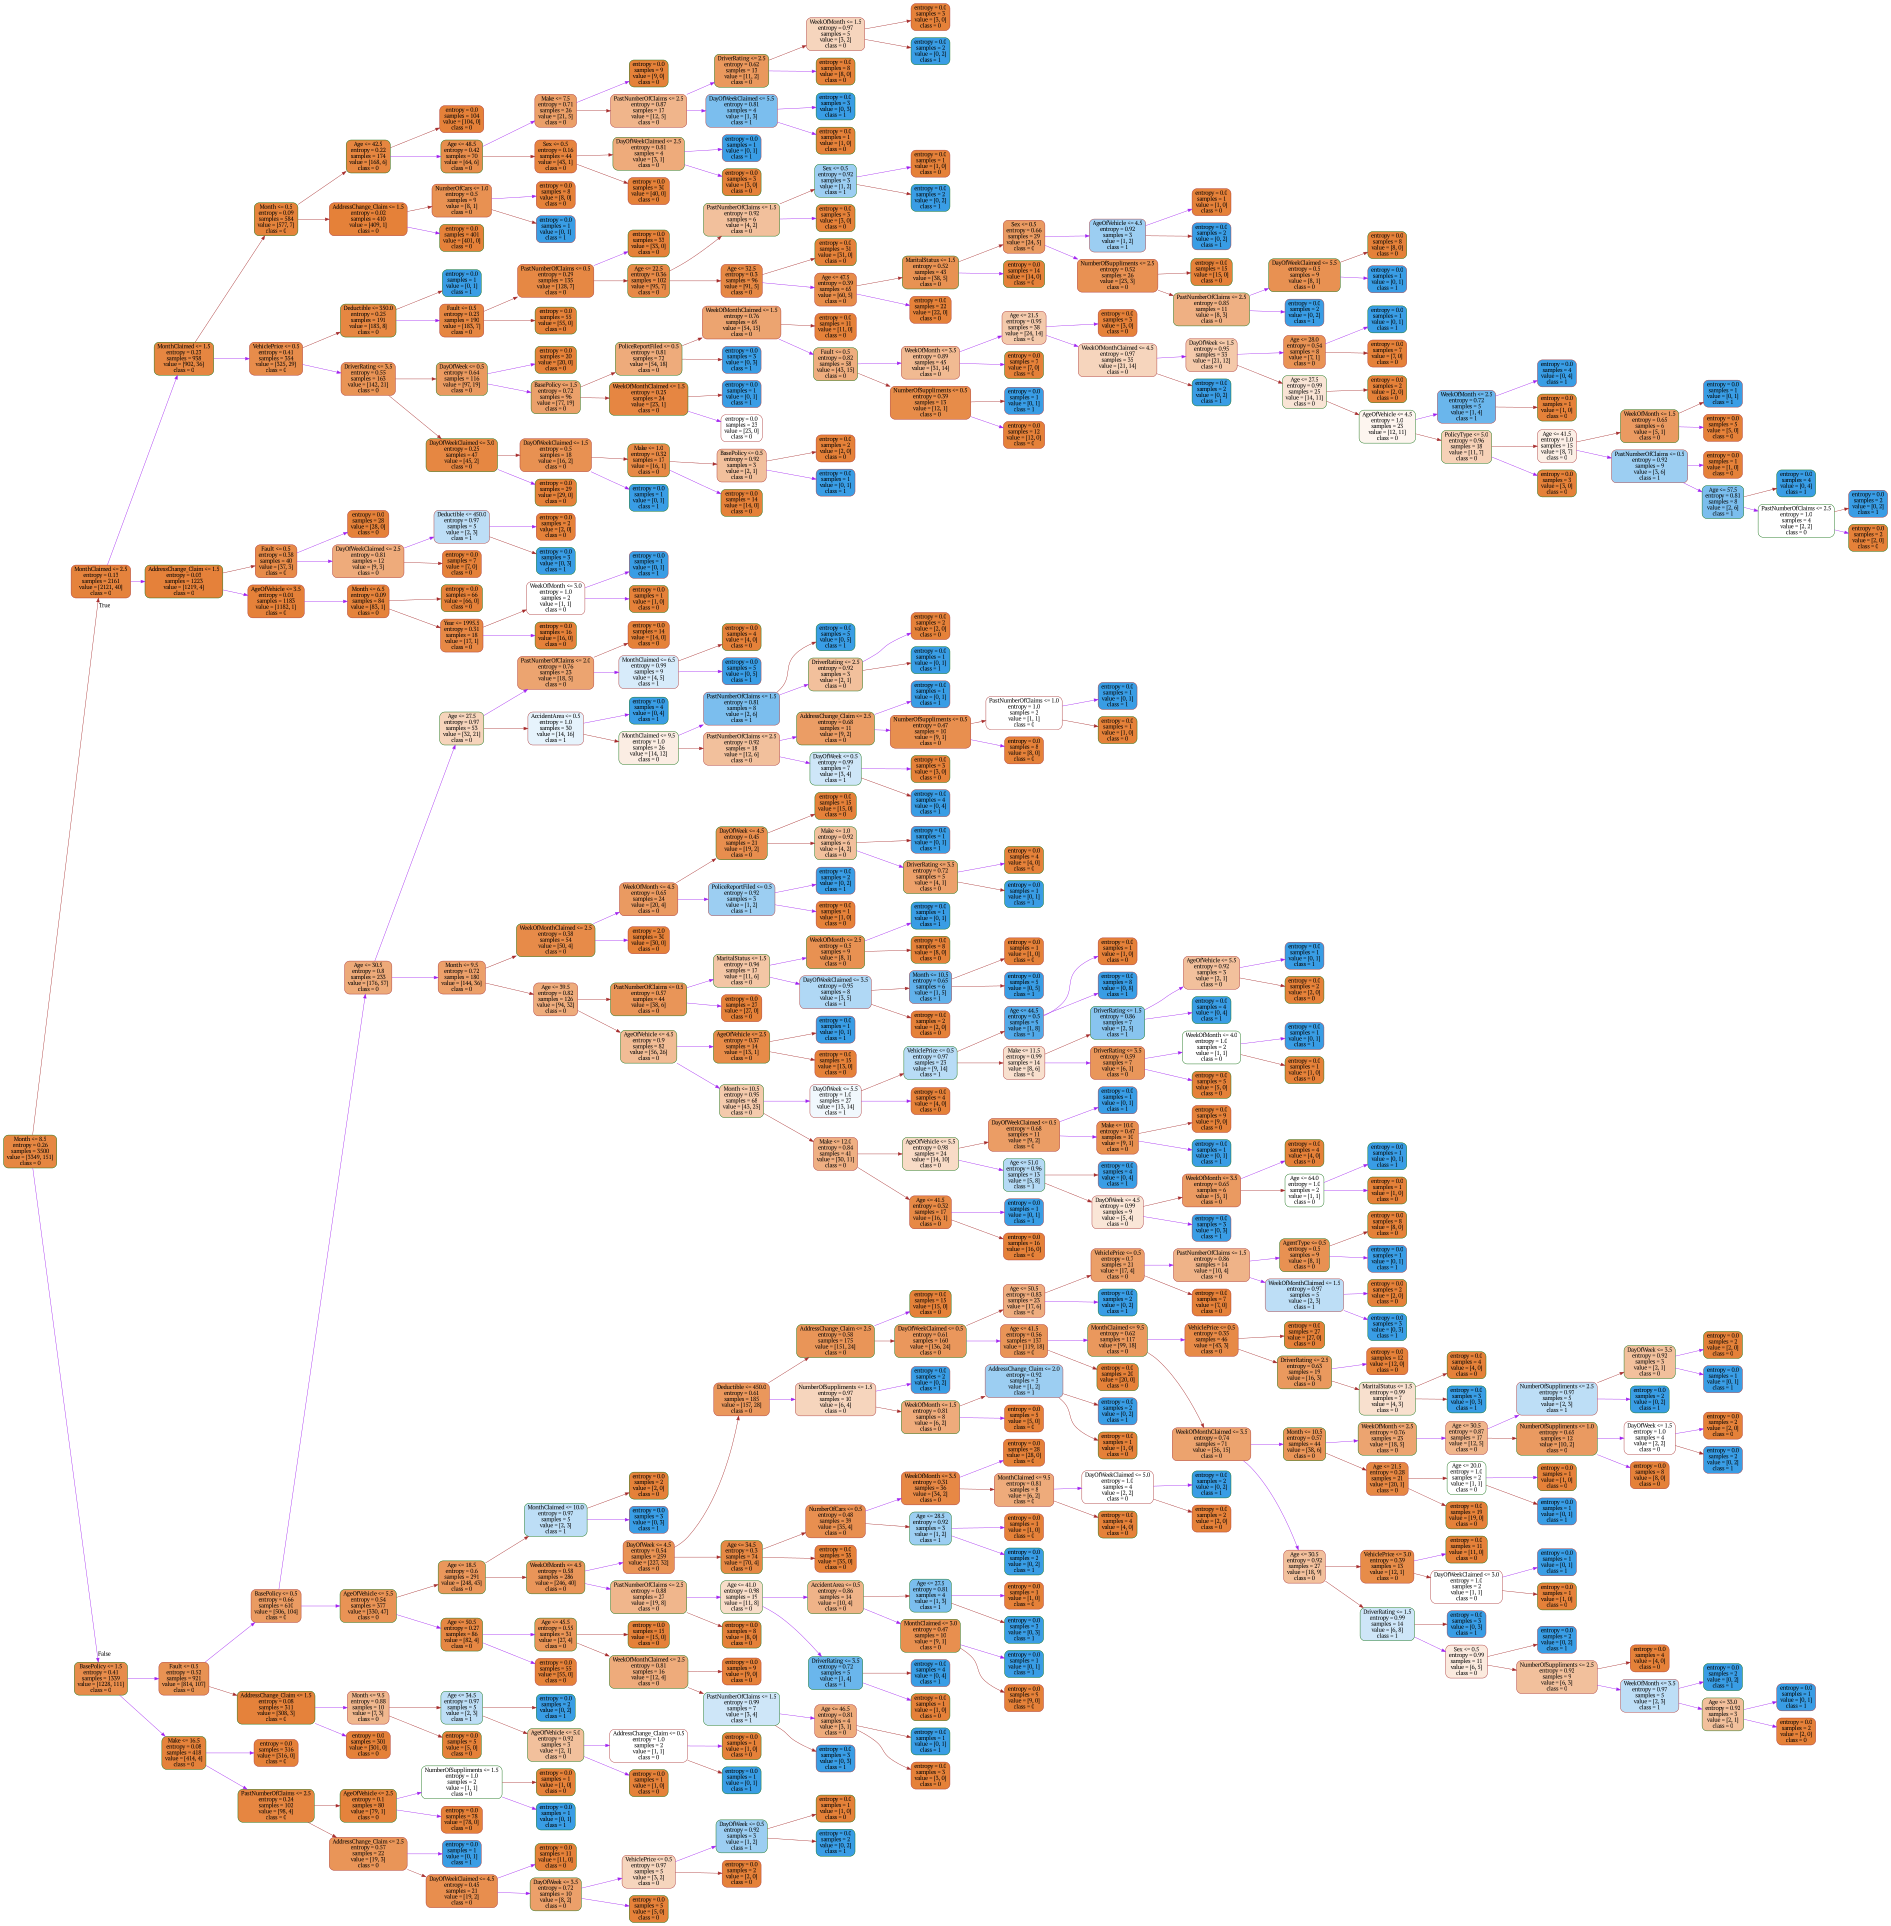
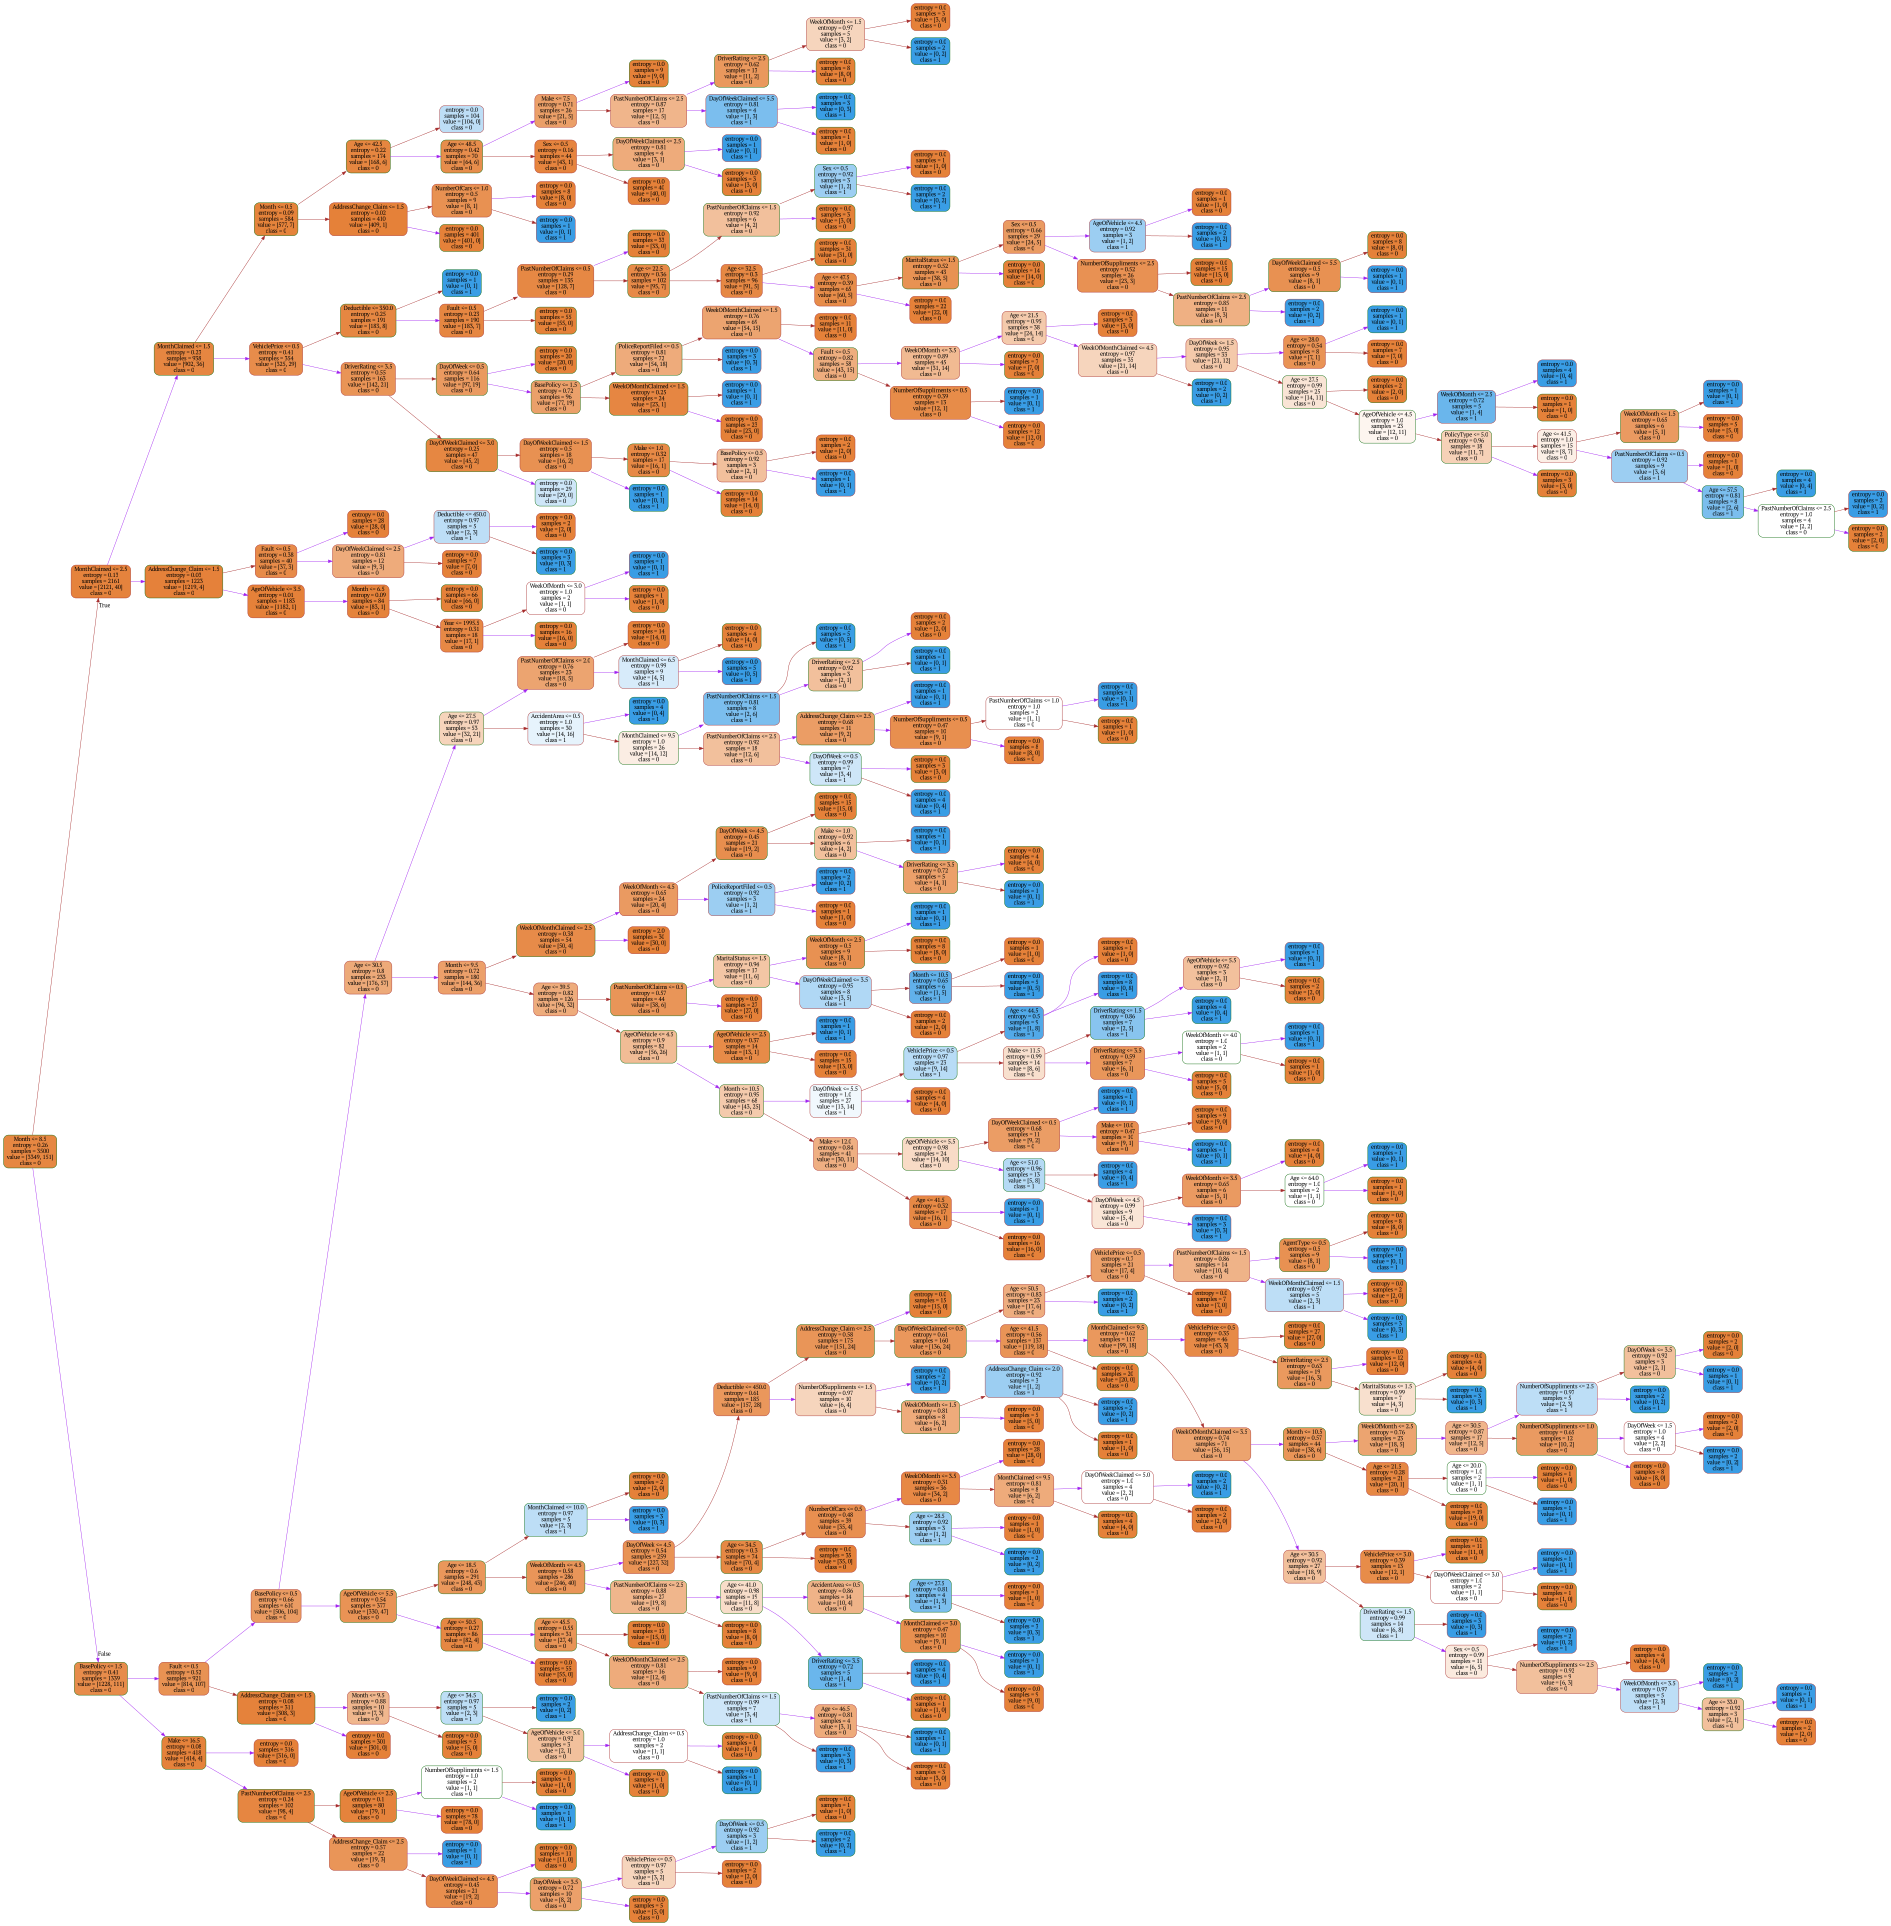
(462, 119) -> (462, 119)
(649, 191) -> (649, 191)
(742, 428) -> (742, 428)
(556, 493) -> (556, 493)
